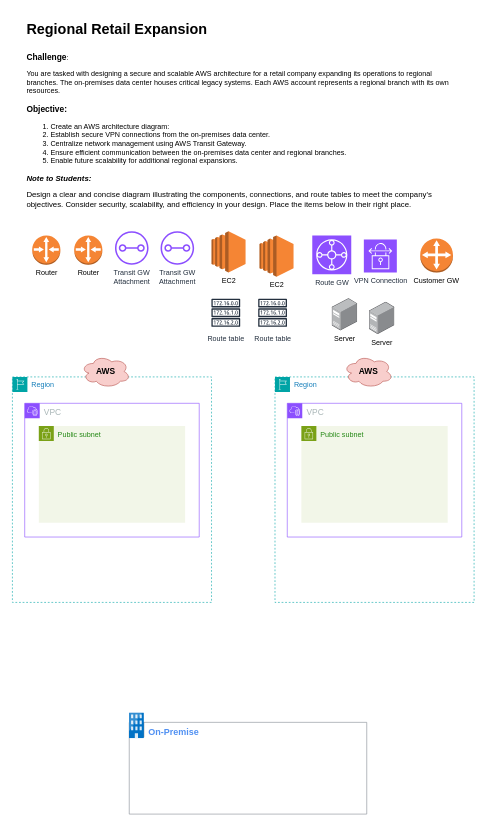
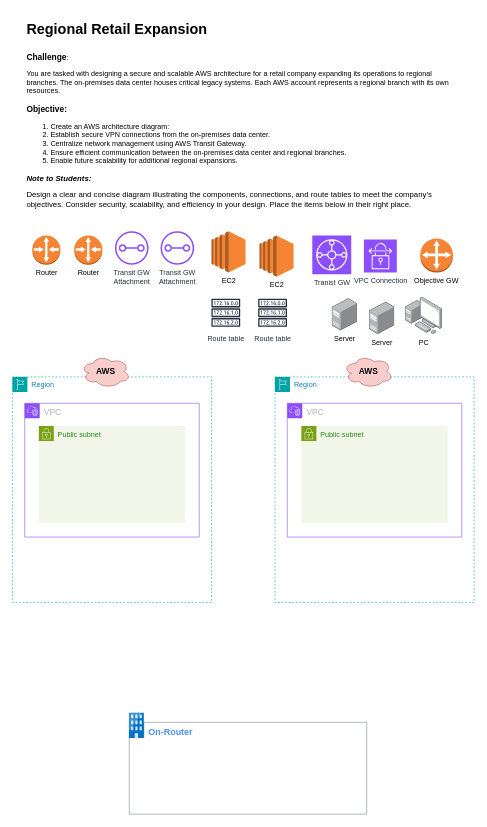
(381, 281) -> (381, 281)
(437, 281) -> (437, 281)
(332, 283) -> (332, 283)
none -> (424, 316)
(173, 732) -> (171, 732)
